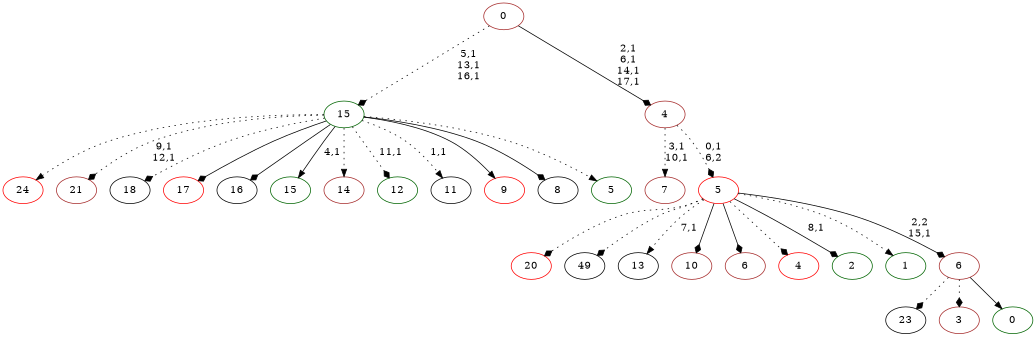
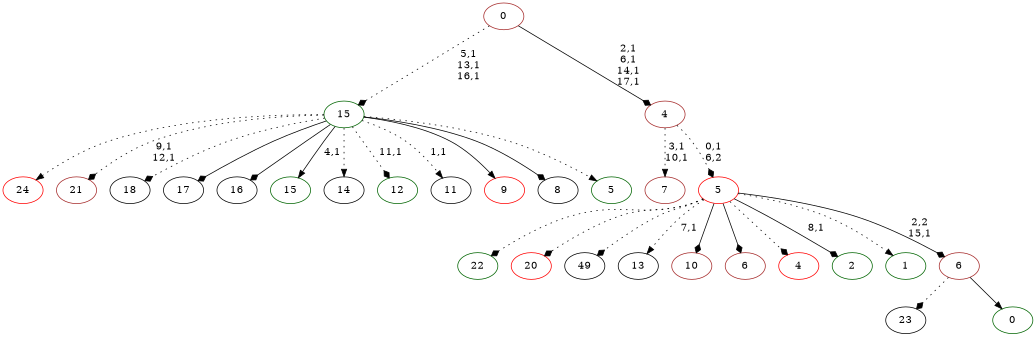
(184, 190) -> (184, 190)
(344, 190) -> (344, 190)
none -> (478, 266)
(959, 320) -> none
